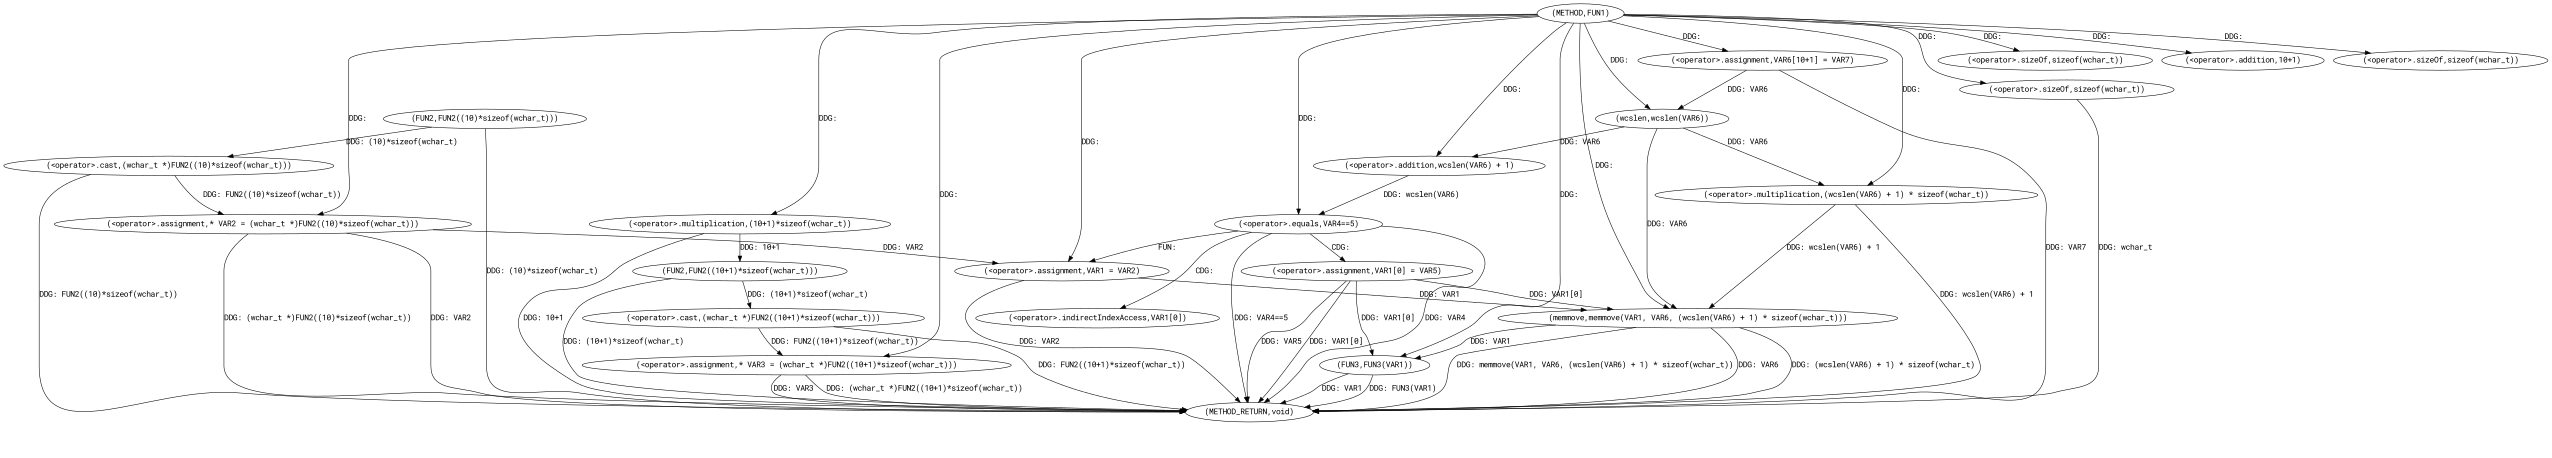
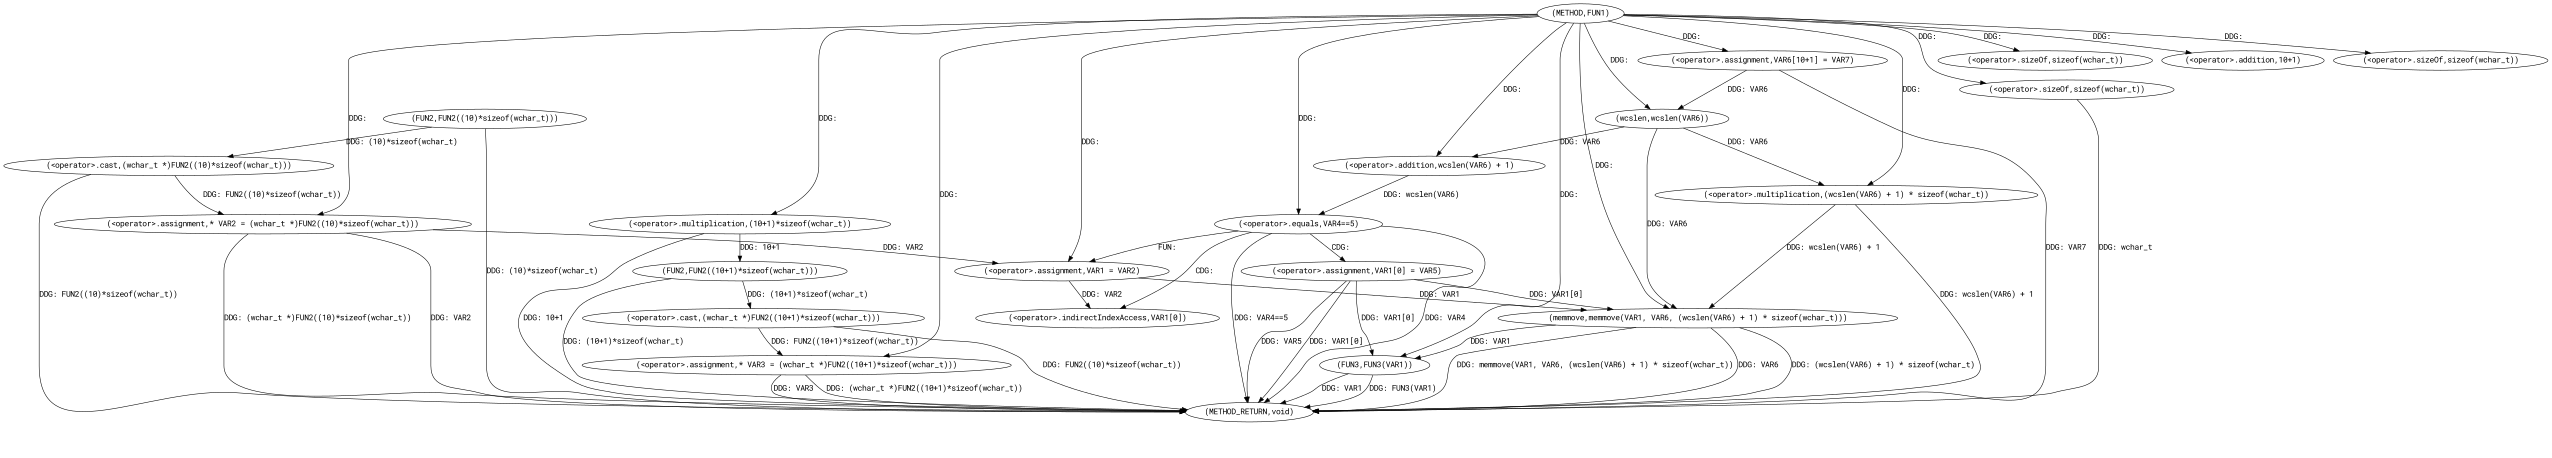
(1067, 348) -> (1078, 293)
(1112, 365) -> (1112, 365)
